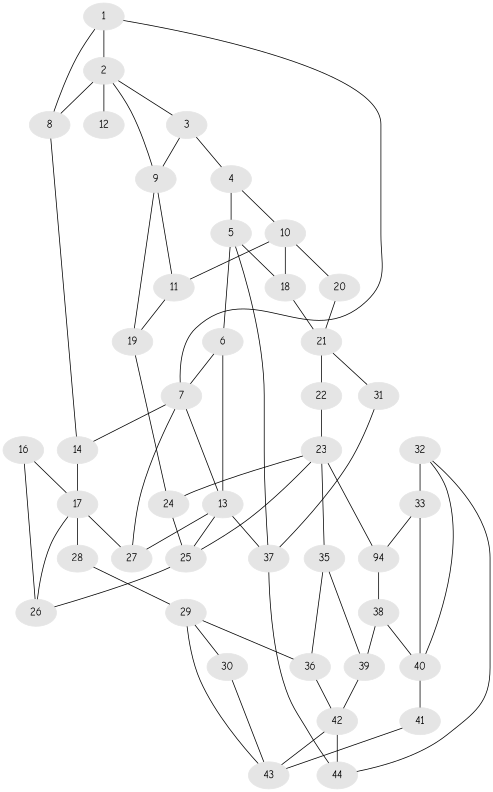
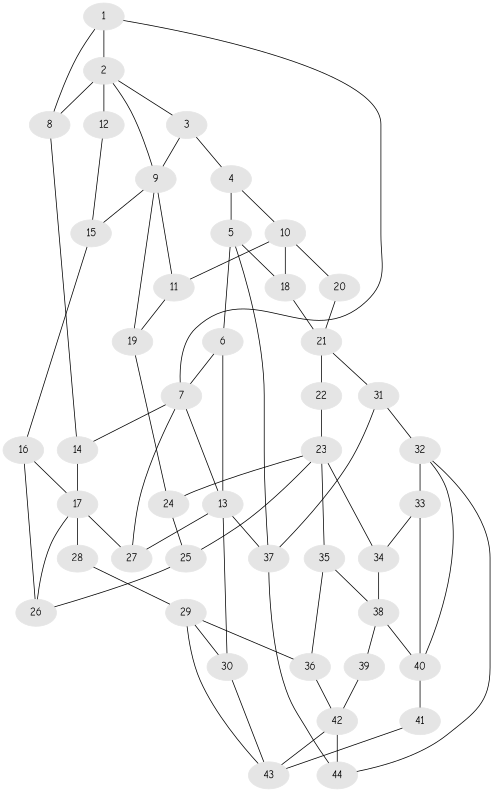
none -> (91, 233)
none -> (399, 423)
(204, 531) -> (225, 586)
(379, 559) -> (379, 559)
(344, 613) -> (351, 586)
